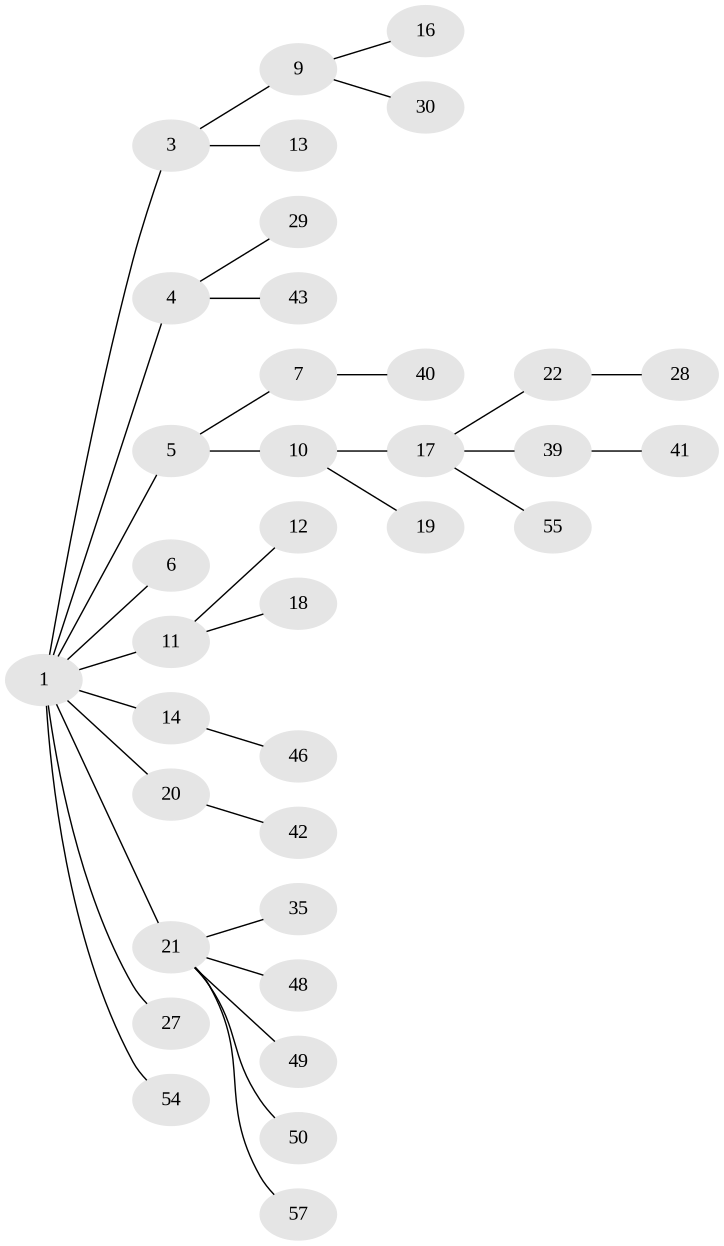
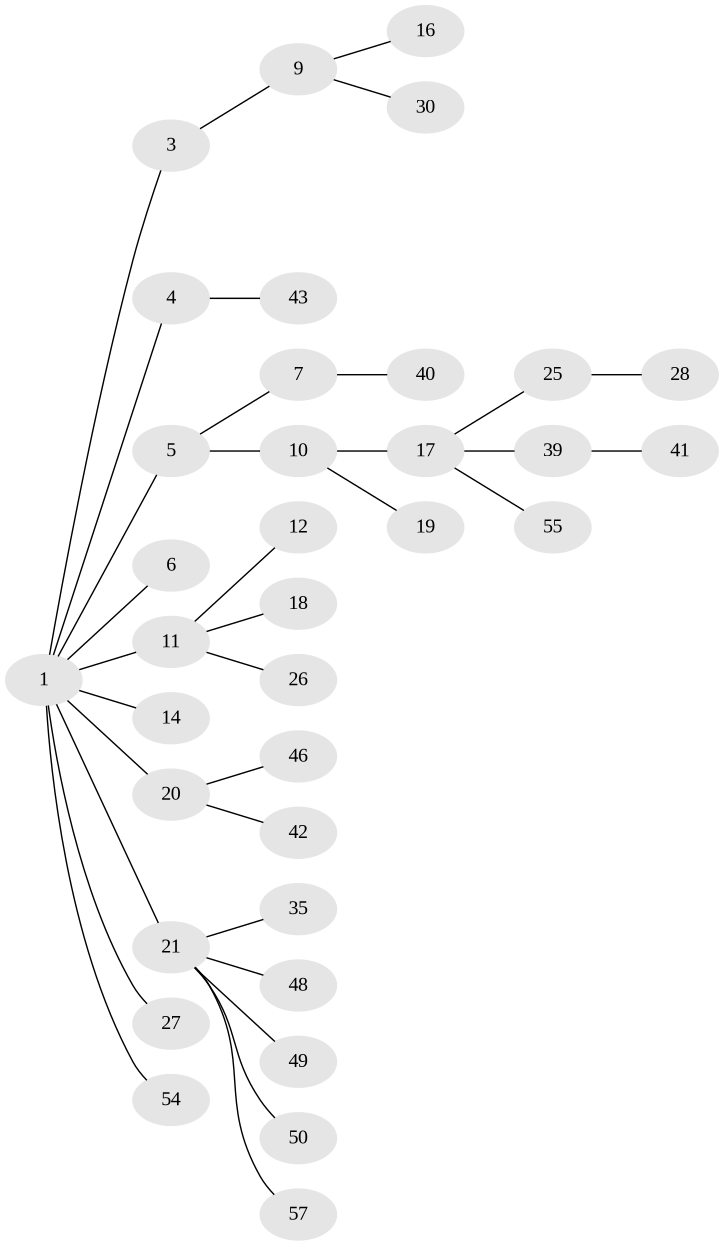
(298, 146) -> none
(298, 222) -> none
(553, 375) -> (553, 375)
none -> (298, 680)
(235, 737) -> (235, 775)
